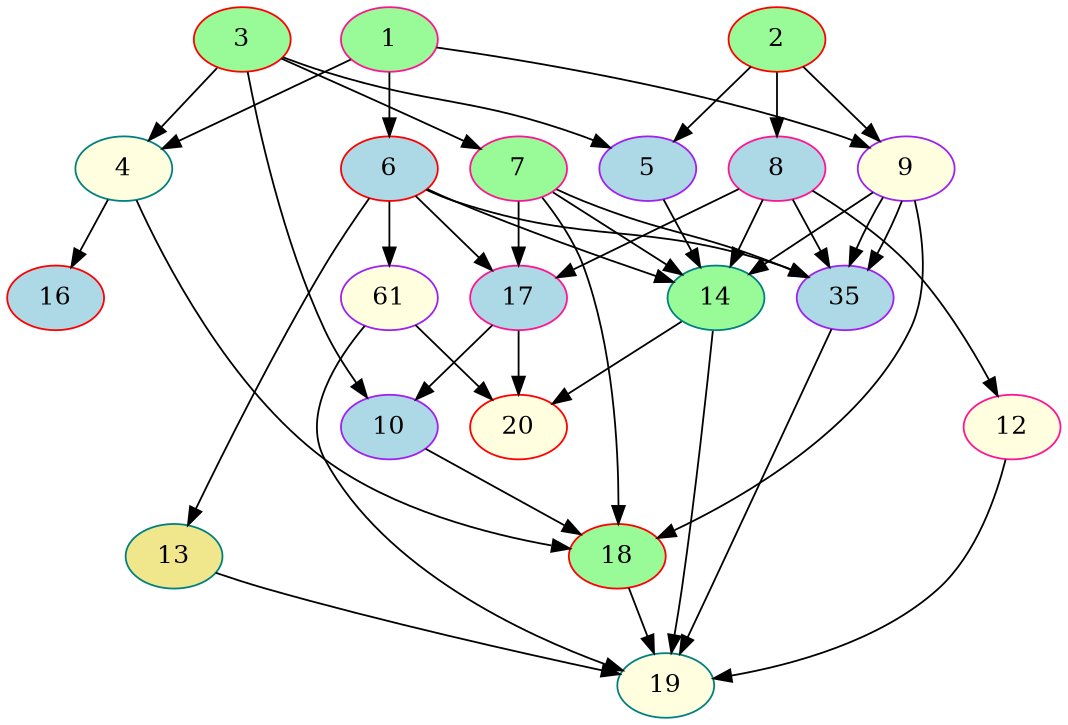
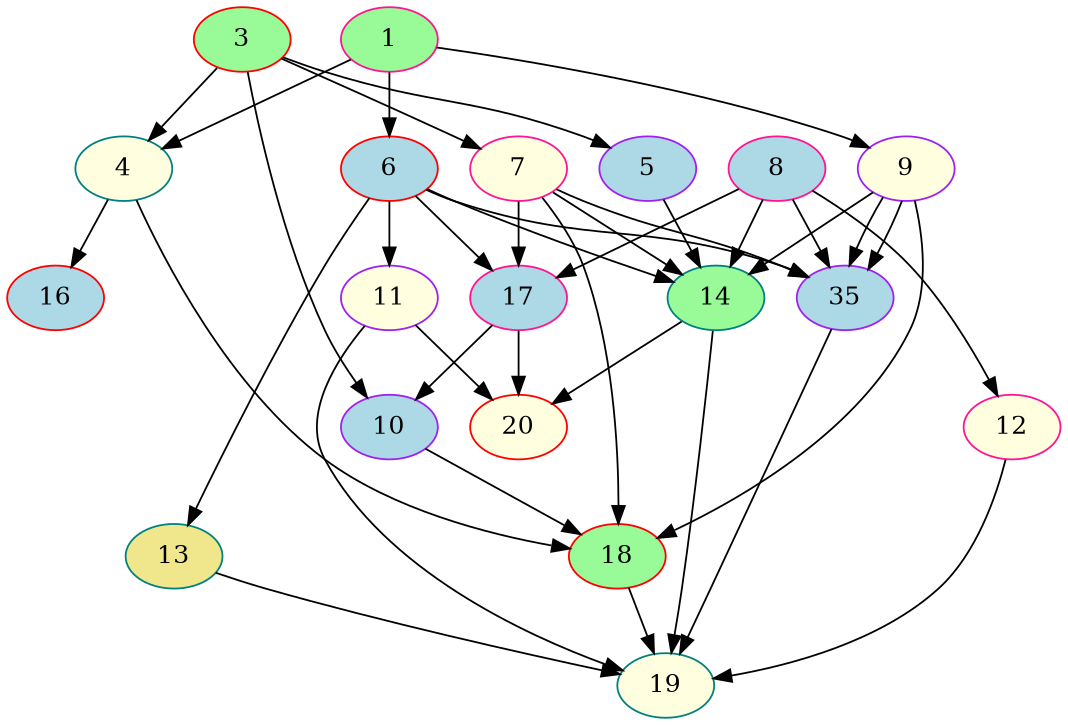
(777, 39) -> none
(519, 169) -> (519, 169)
(389, 298) -> (389, 298)
